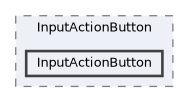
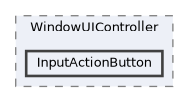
(94, 28) -> (94, 28)
